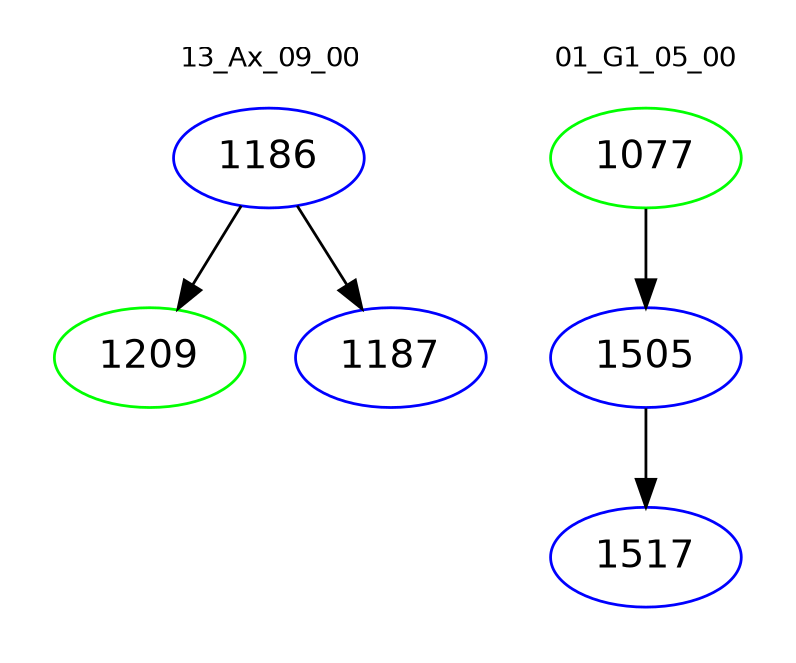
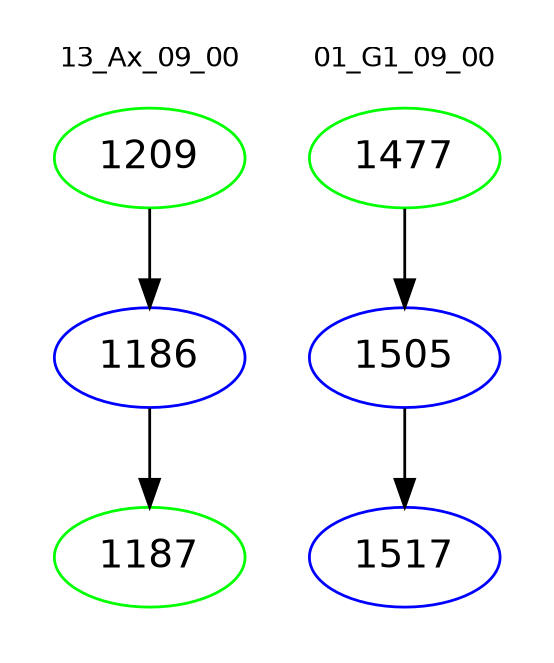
(646, 60) -> (405, 60)
(646, 158) -> (405, 158)
(217, 245) -> (150, 244)
(391, 358) -> (150, 557)
